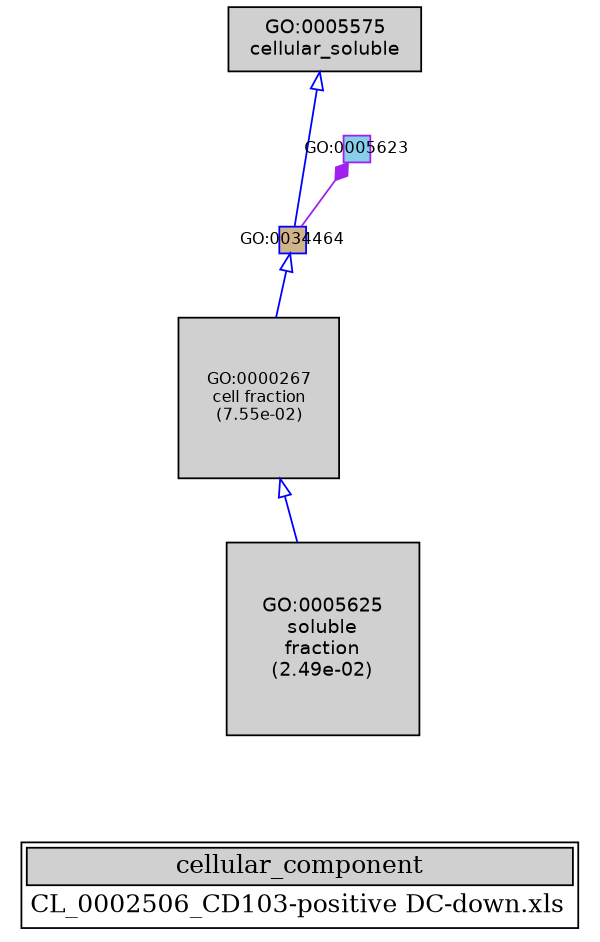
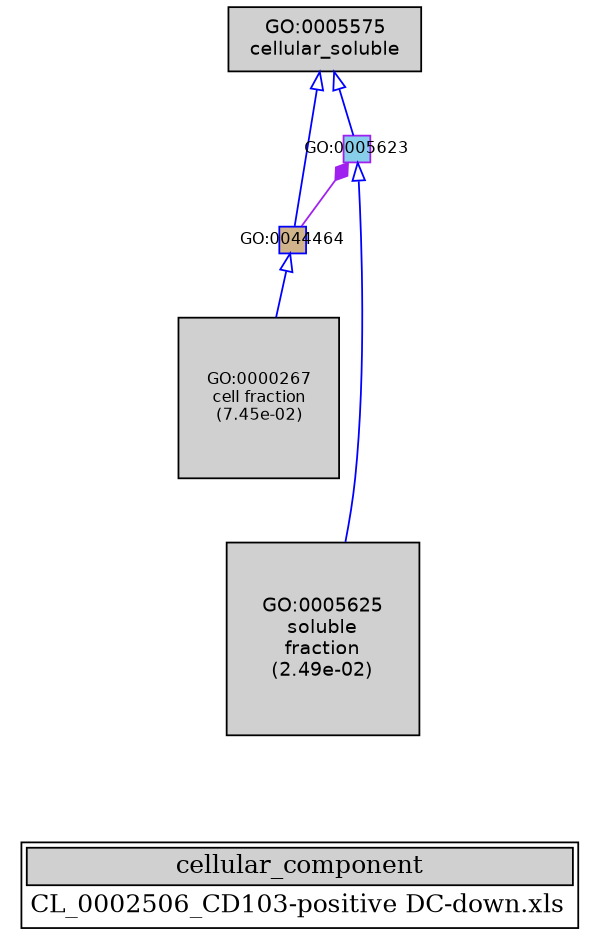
none -> (346, 112)
(293, 240) -> (293, 240)
(260, 415) -> (260, 415)
(291, 519) -> (362, 362)
